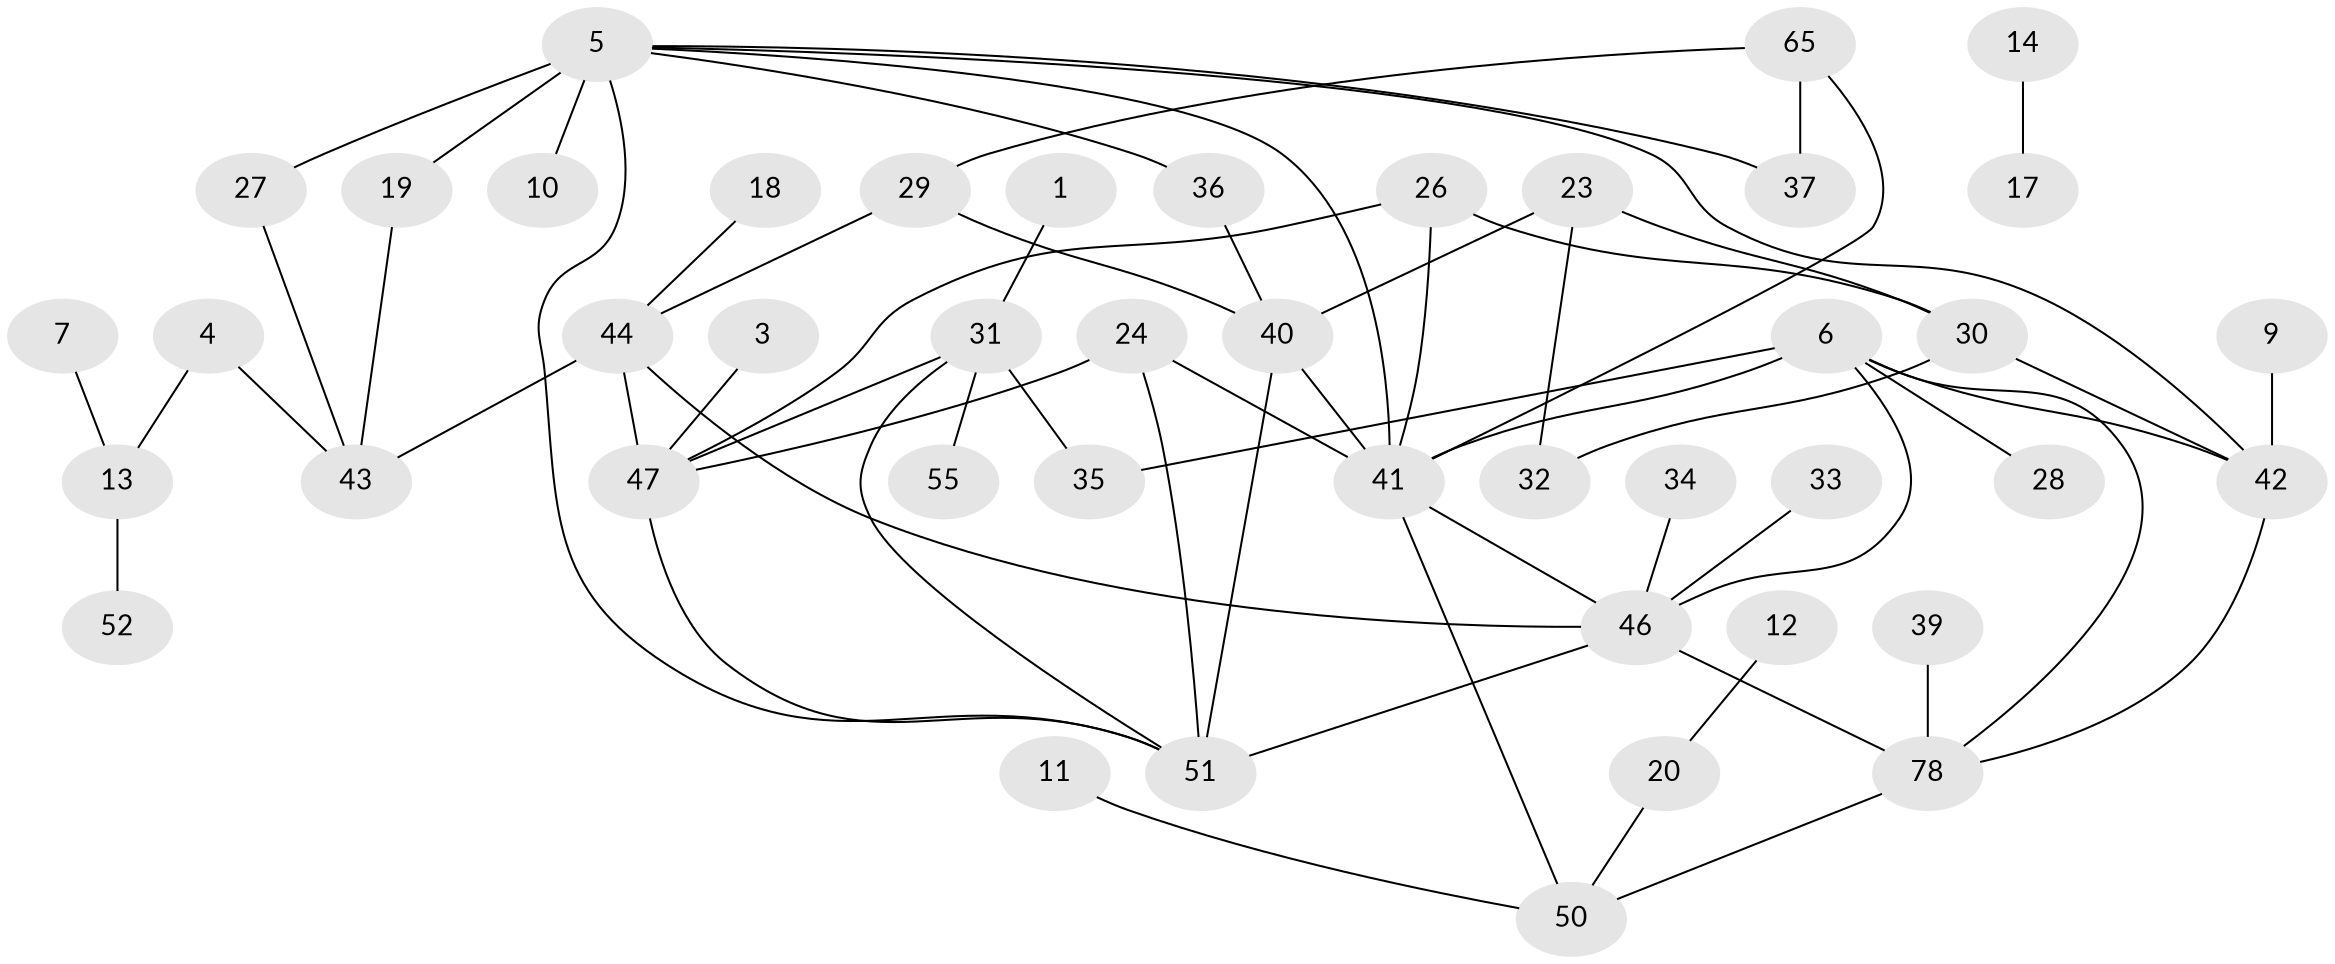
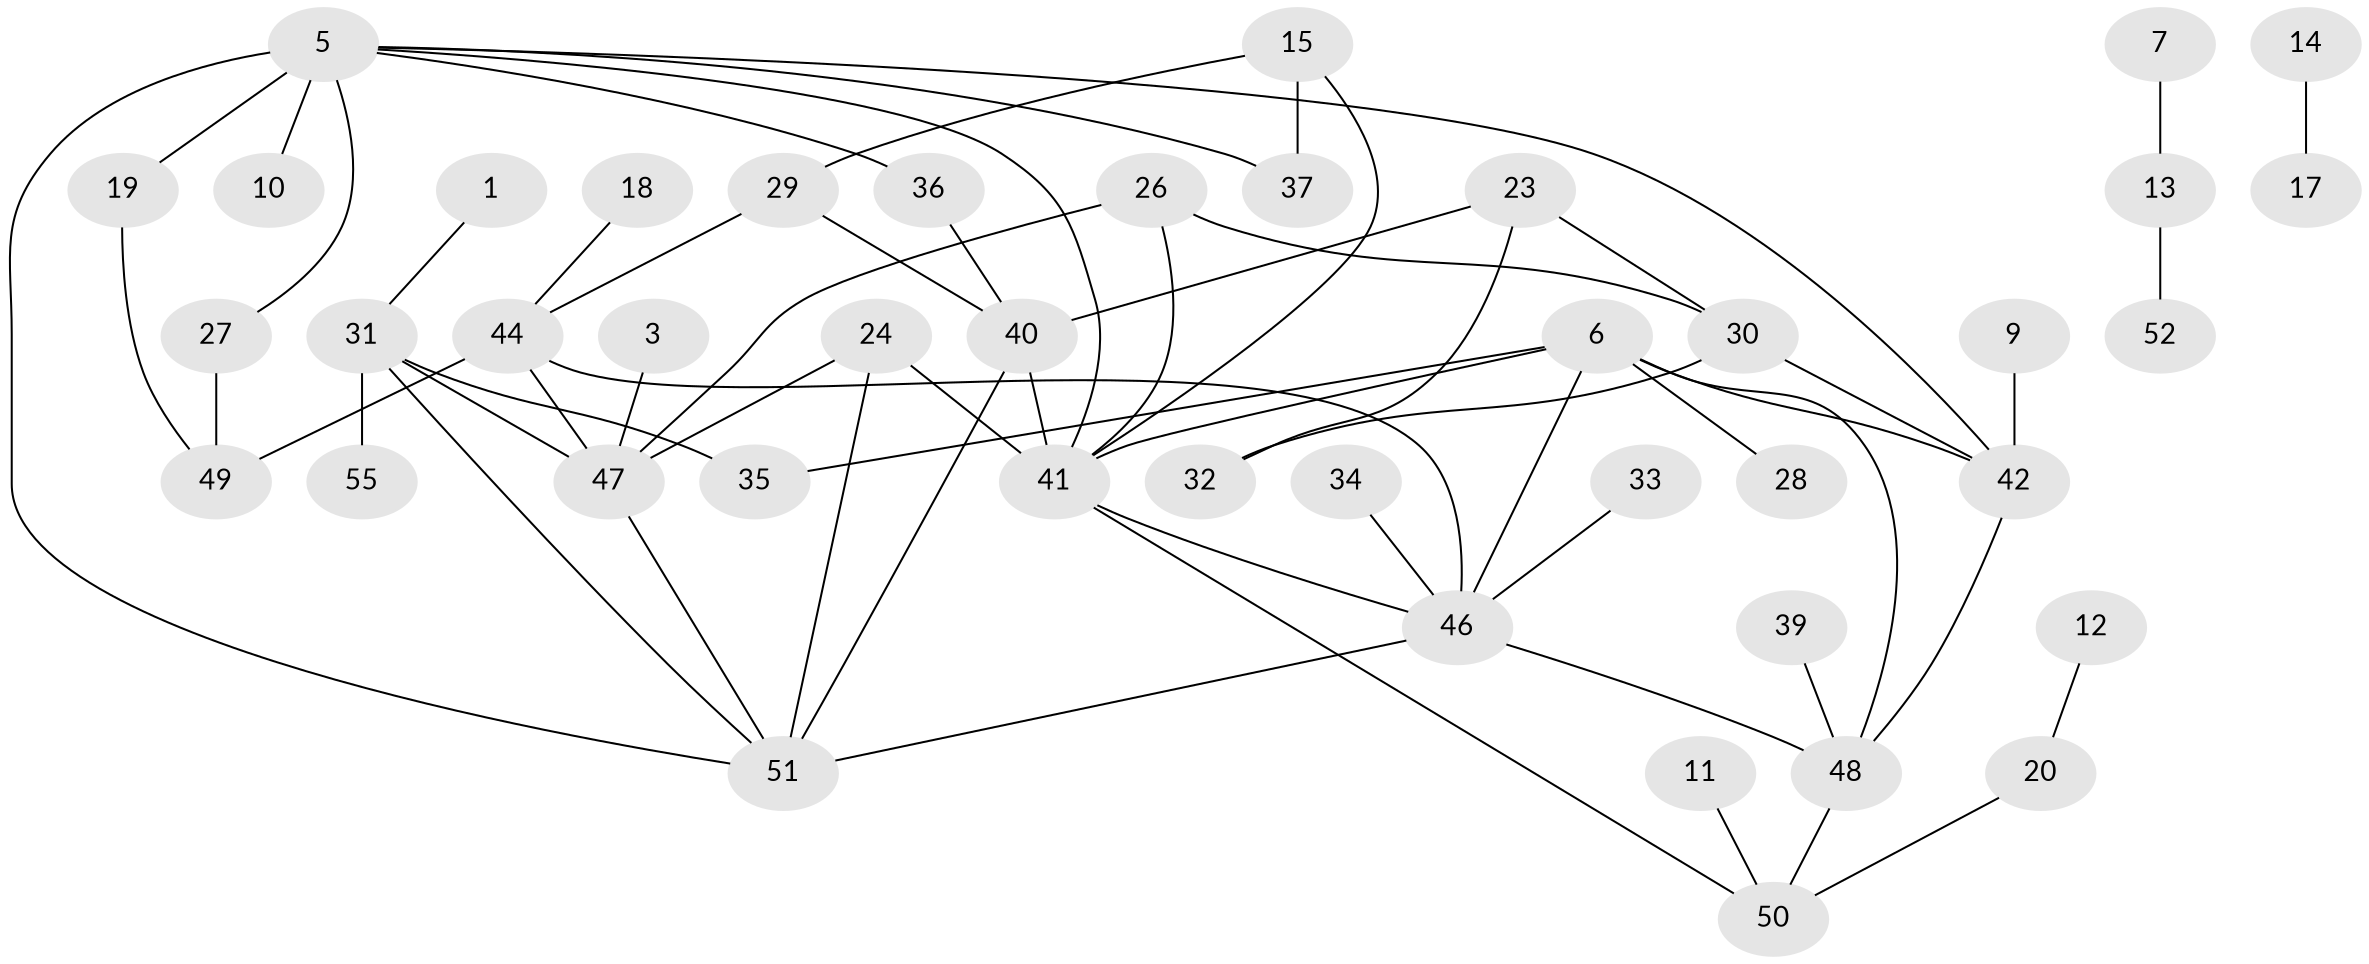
(1800, 45) -> (1298, 45)
(209, 336) -> none
(356, 482) -> (216, 482)
(1928, 774) -> (1846, 774)
